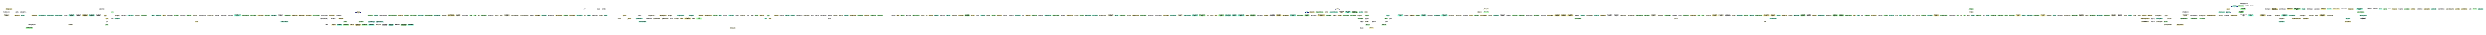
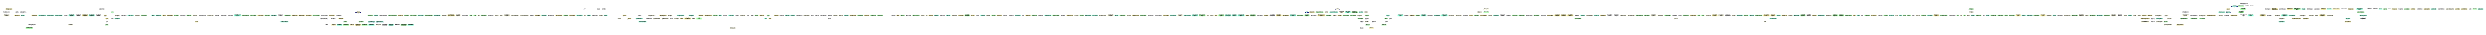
(170, 15) -> (170, 15)
